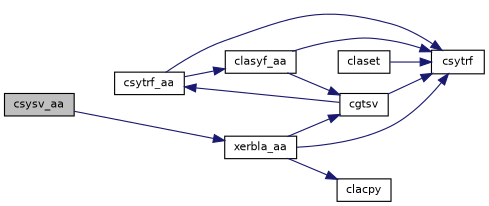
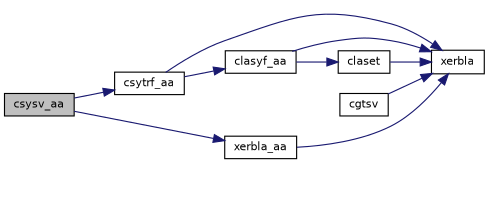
(458, 62) -> (458, 62)
(308, 82) -> (311, 62)
(268, 95) -> (89, 95)
(308, 128) -> none
(364, 190) -> none
